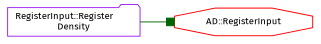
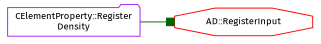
(74, 22) -> (74, 22)
